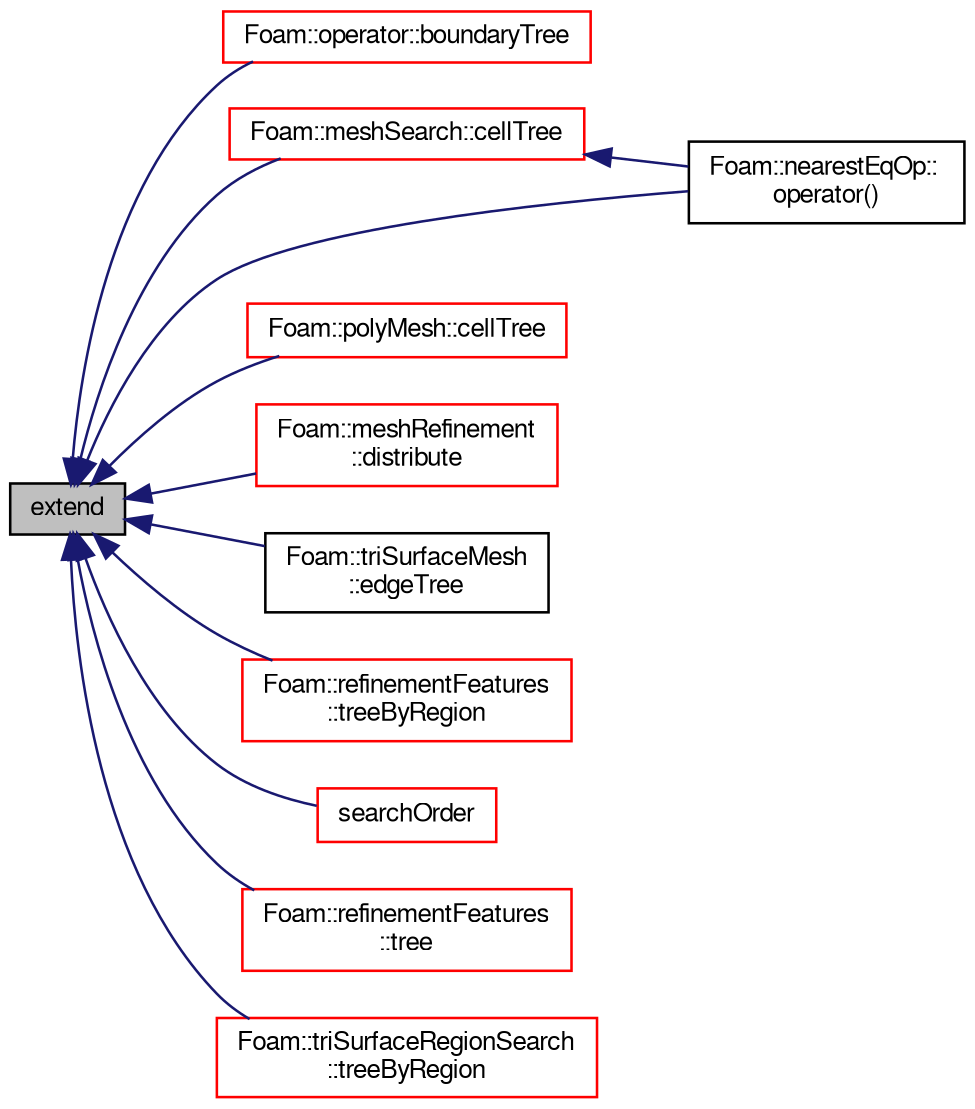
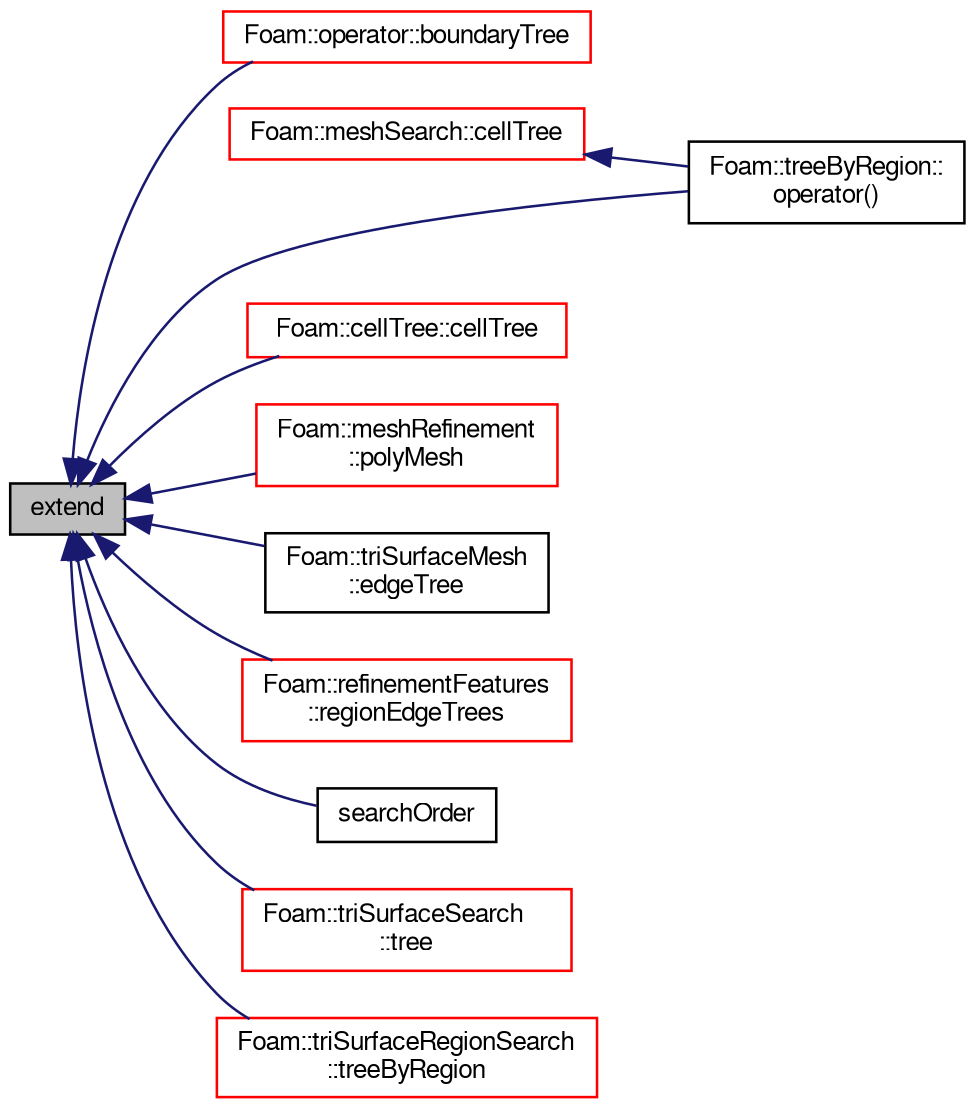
(827, 182) -> (827, 182)
(147, 285) -> none
(407, 330) -> (407, 330)
(407, 445) -> (407, 445)
(407, 700) -> (407, 700)
(407, 815) -> (407, 815)
(407, 930) -> (407, 930)
